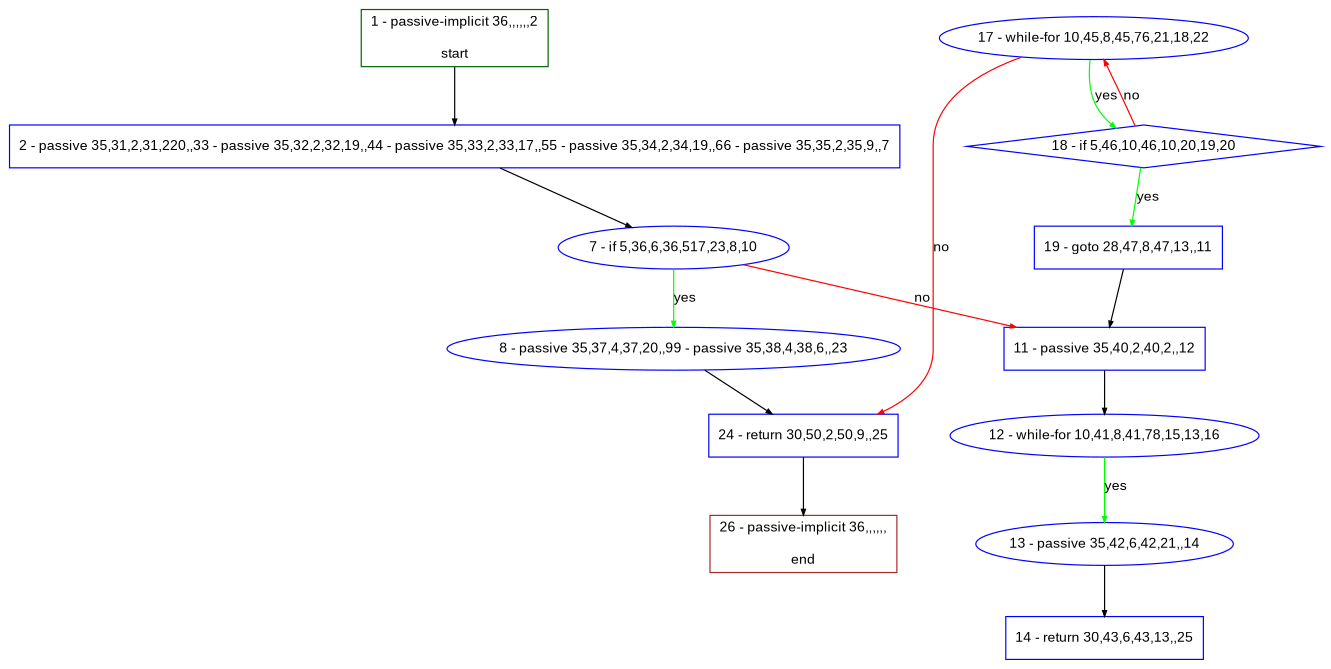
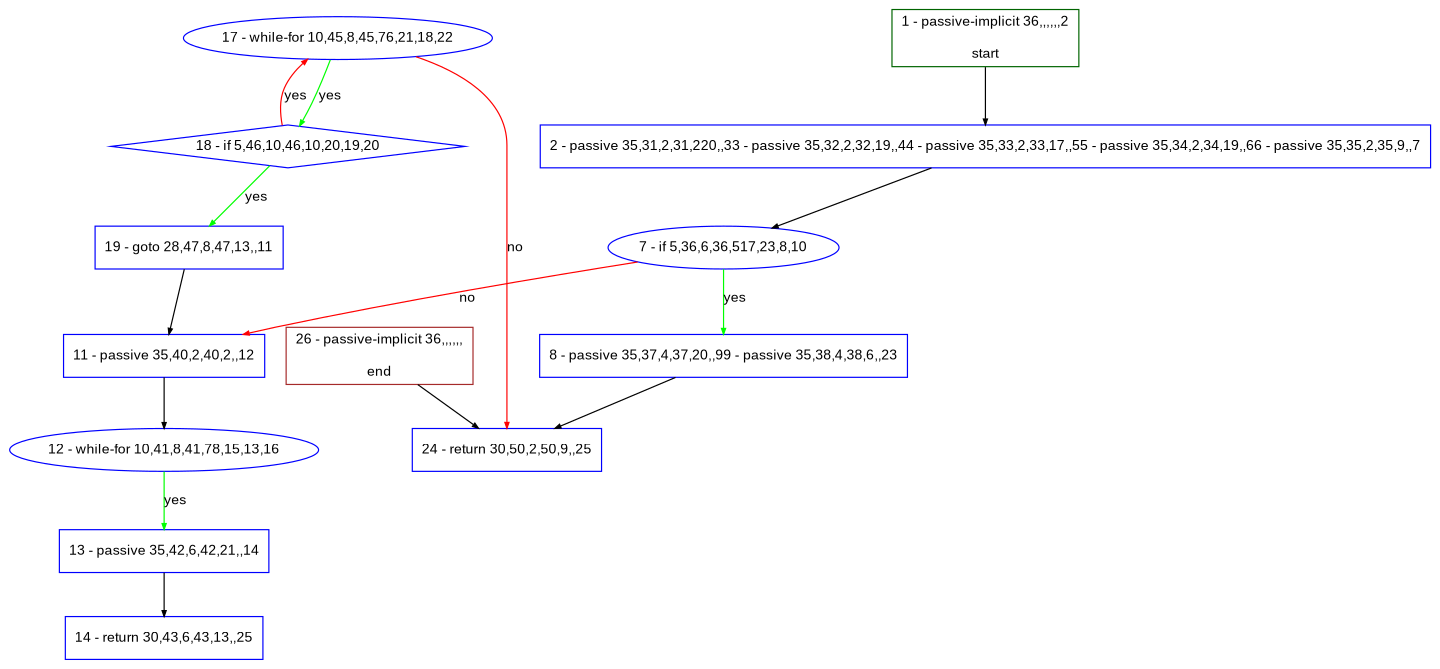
(1132, 96) -> (296, 96)
(674, 349) -> (724, 356)
(803, 483) -> (446, 405)
(1105, 544) -> (164, 551)
